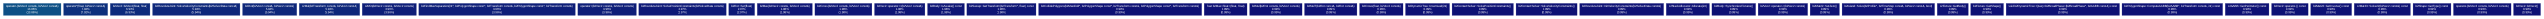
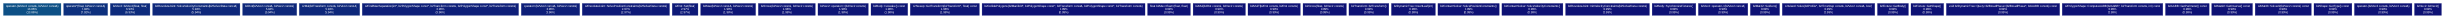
(389, 9) -> none
none -> (1369, 9)
(1688, 9) -> none
(2290, 9) -> none
